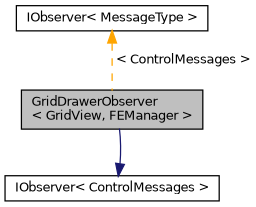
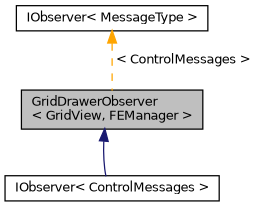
(121, 146) -> (104, 159)
